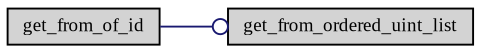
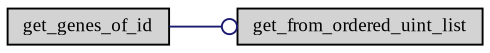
(84, 27) -> (88, 27)
